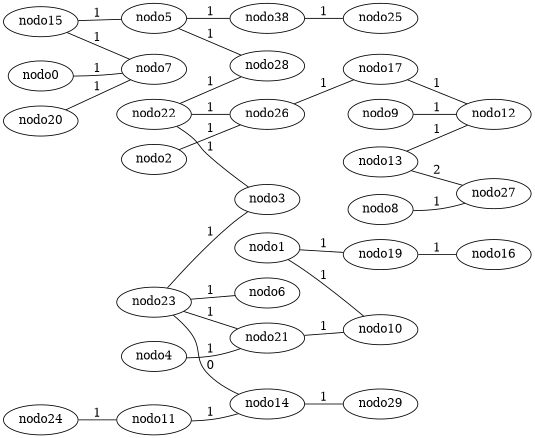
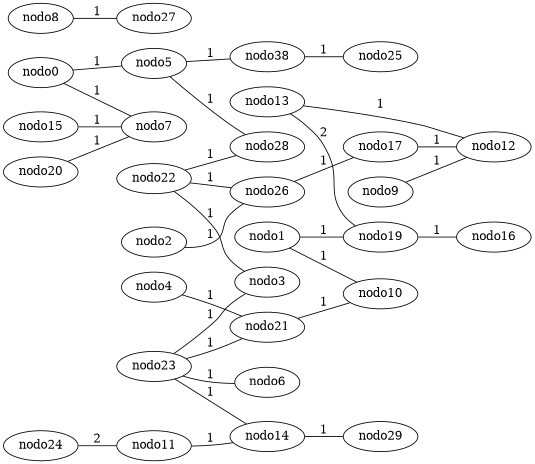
(100, 20) -> (97, 68)
(437, 178) -> (330, 159)
(211, 366) -> (211, 393)
(97, 414) -> (97, 439)
